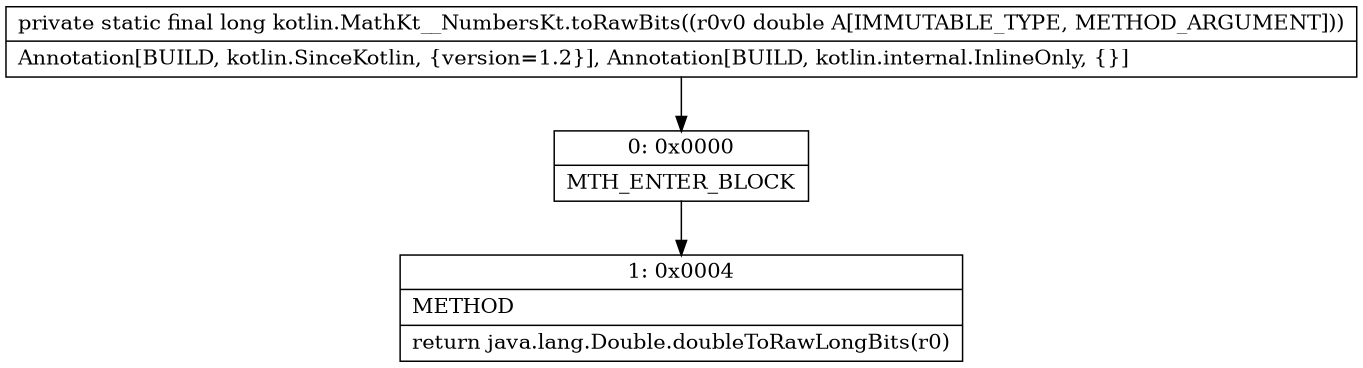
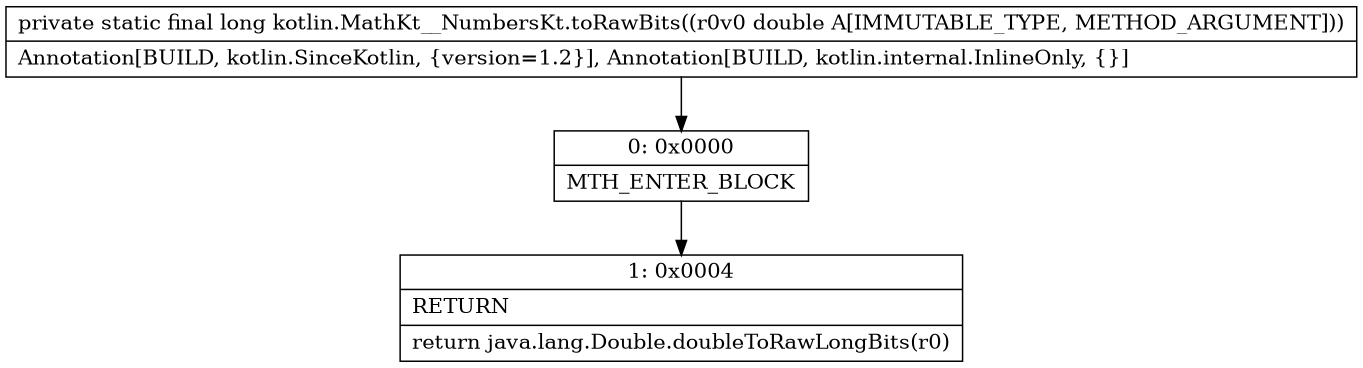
(464, 307) -> (461, 307)
